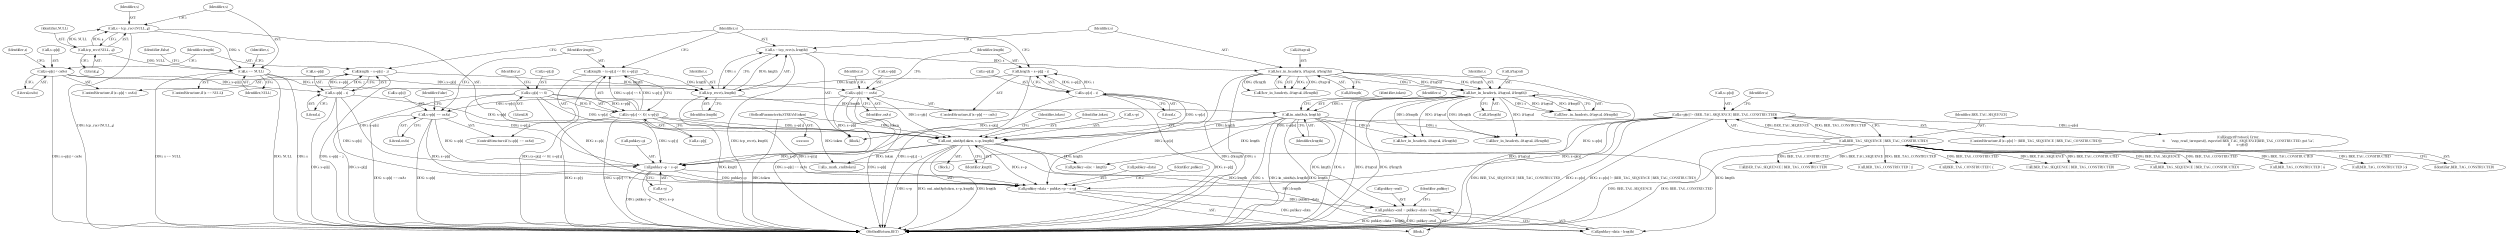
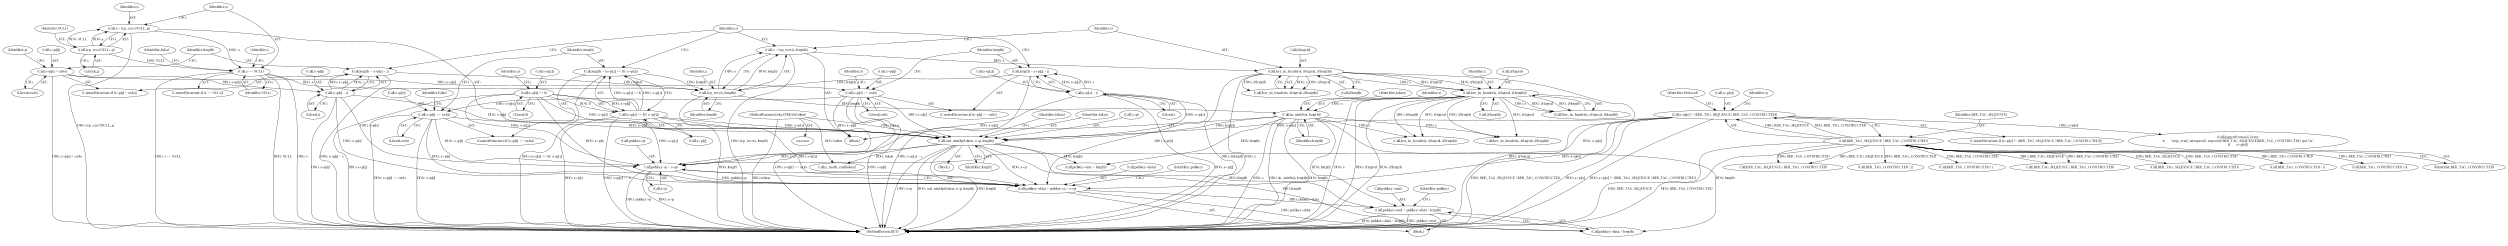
(633, 82) -> (633, 82)
none -> (1683, 93)
none -> (527, 103)
(878, 115) -> (878, 115)
none -> (646, 128)
none -> (852, 178)
